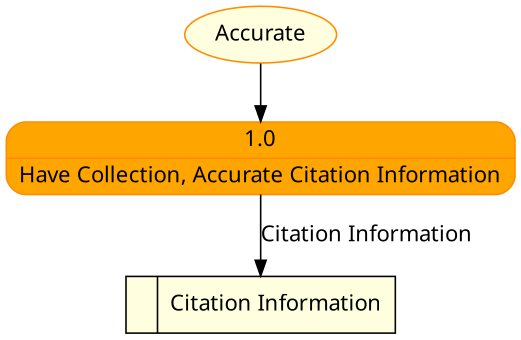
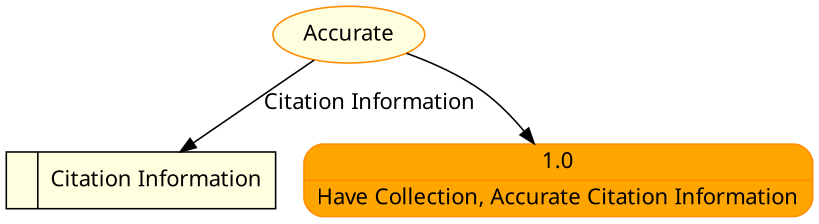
(261, 227) -> (254, 101)
